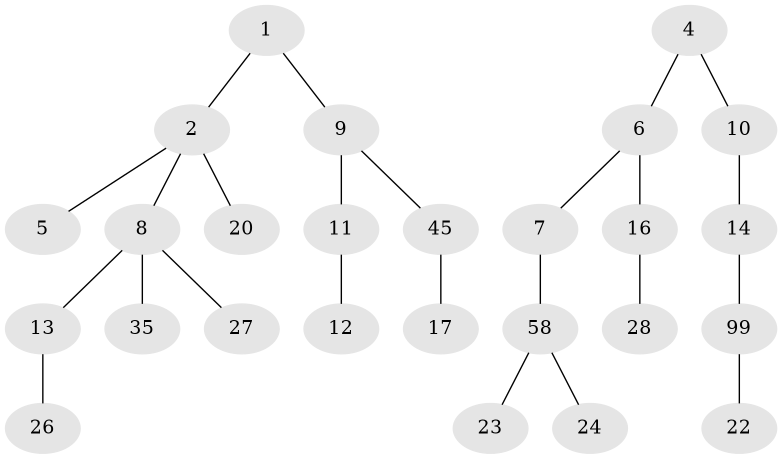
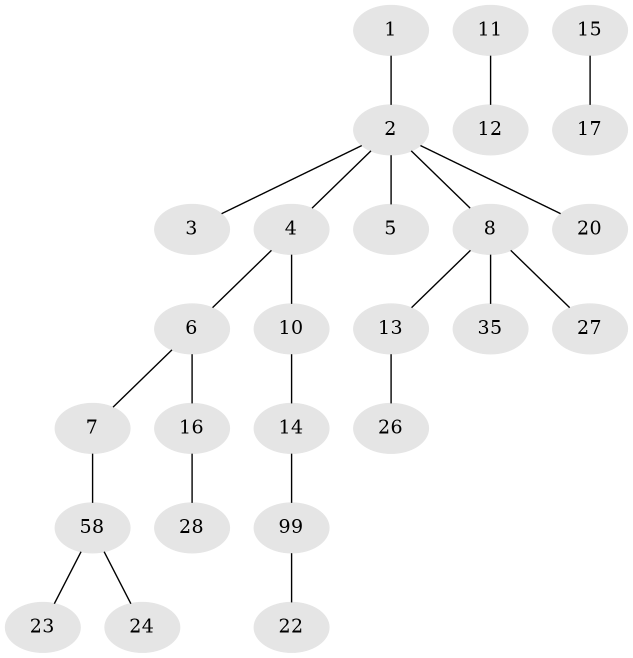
(341, 130) -> none
none -> (341, 180)
none -> (192, 229)
(441, 229) -> (590, 30)
